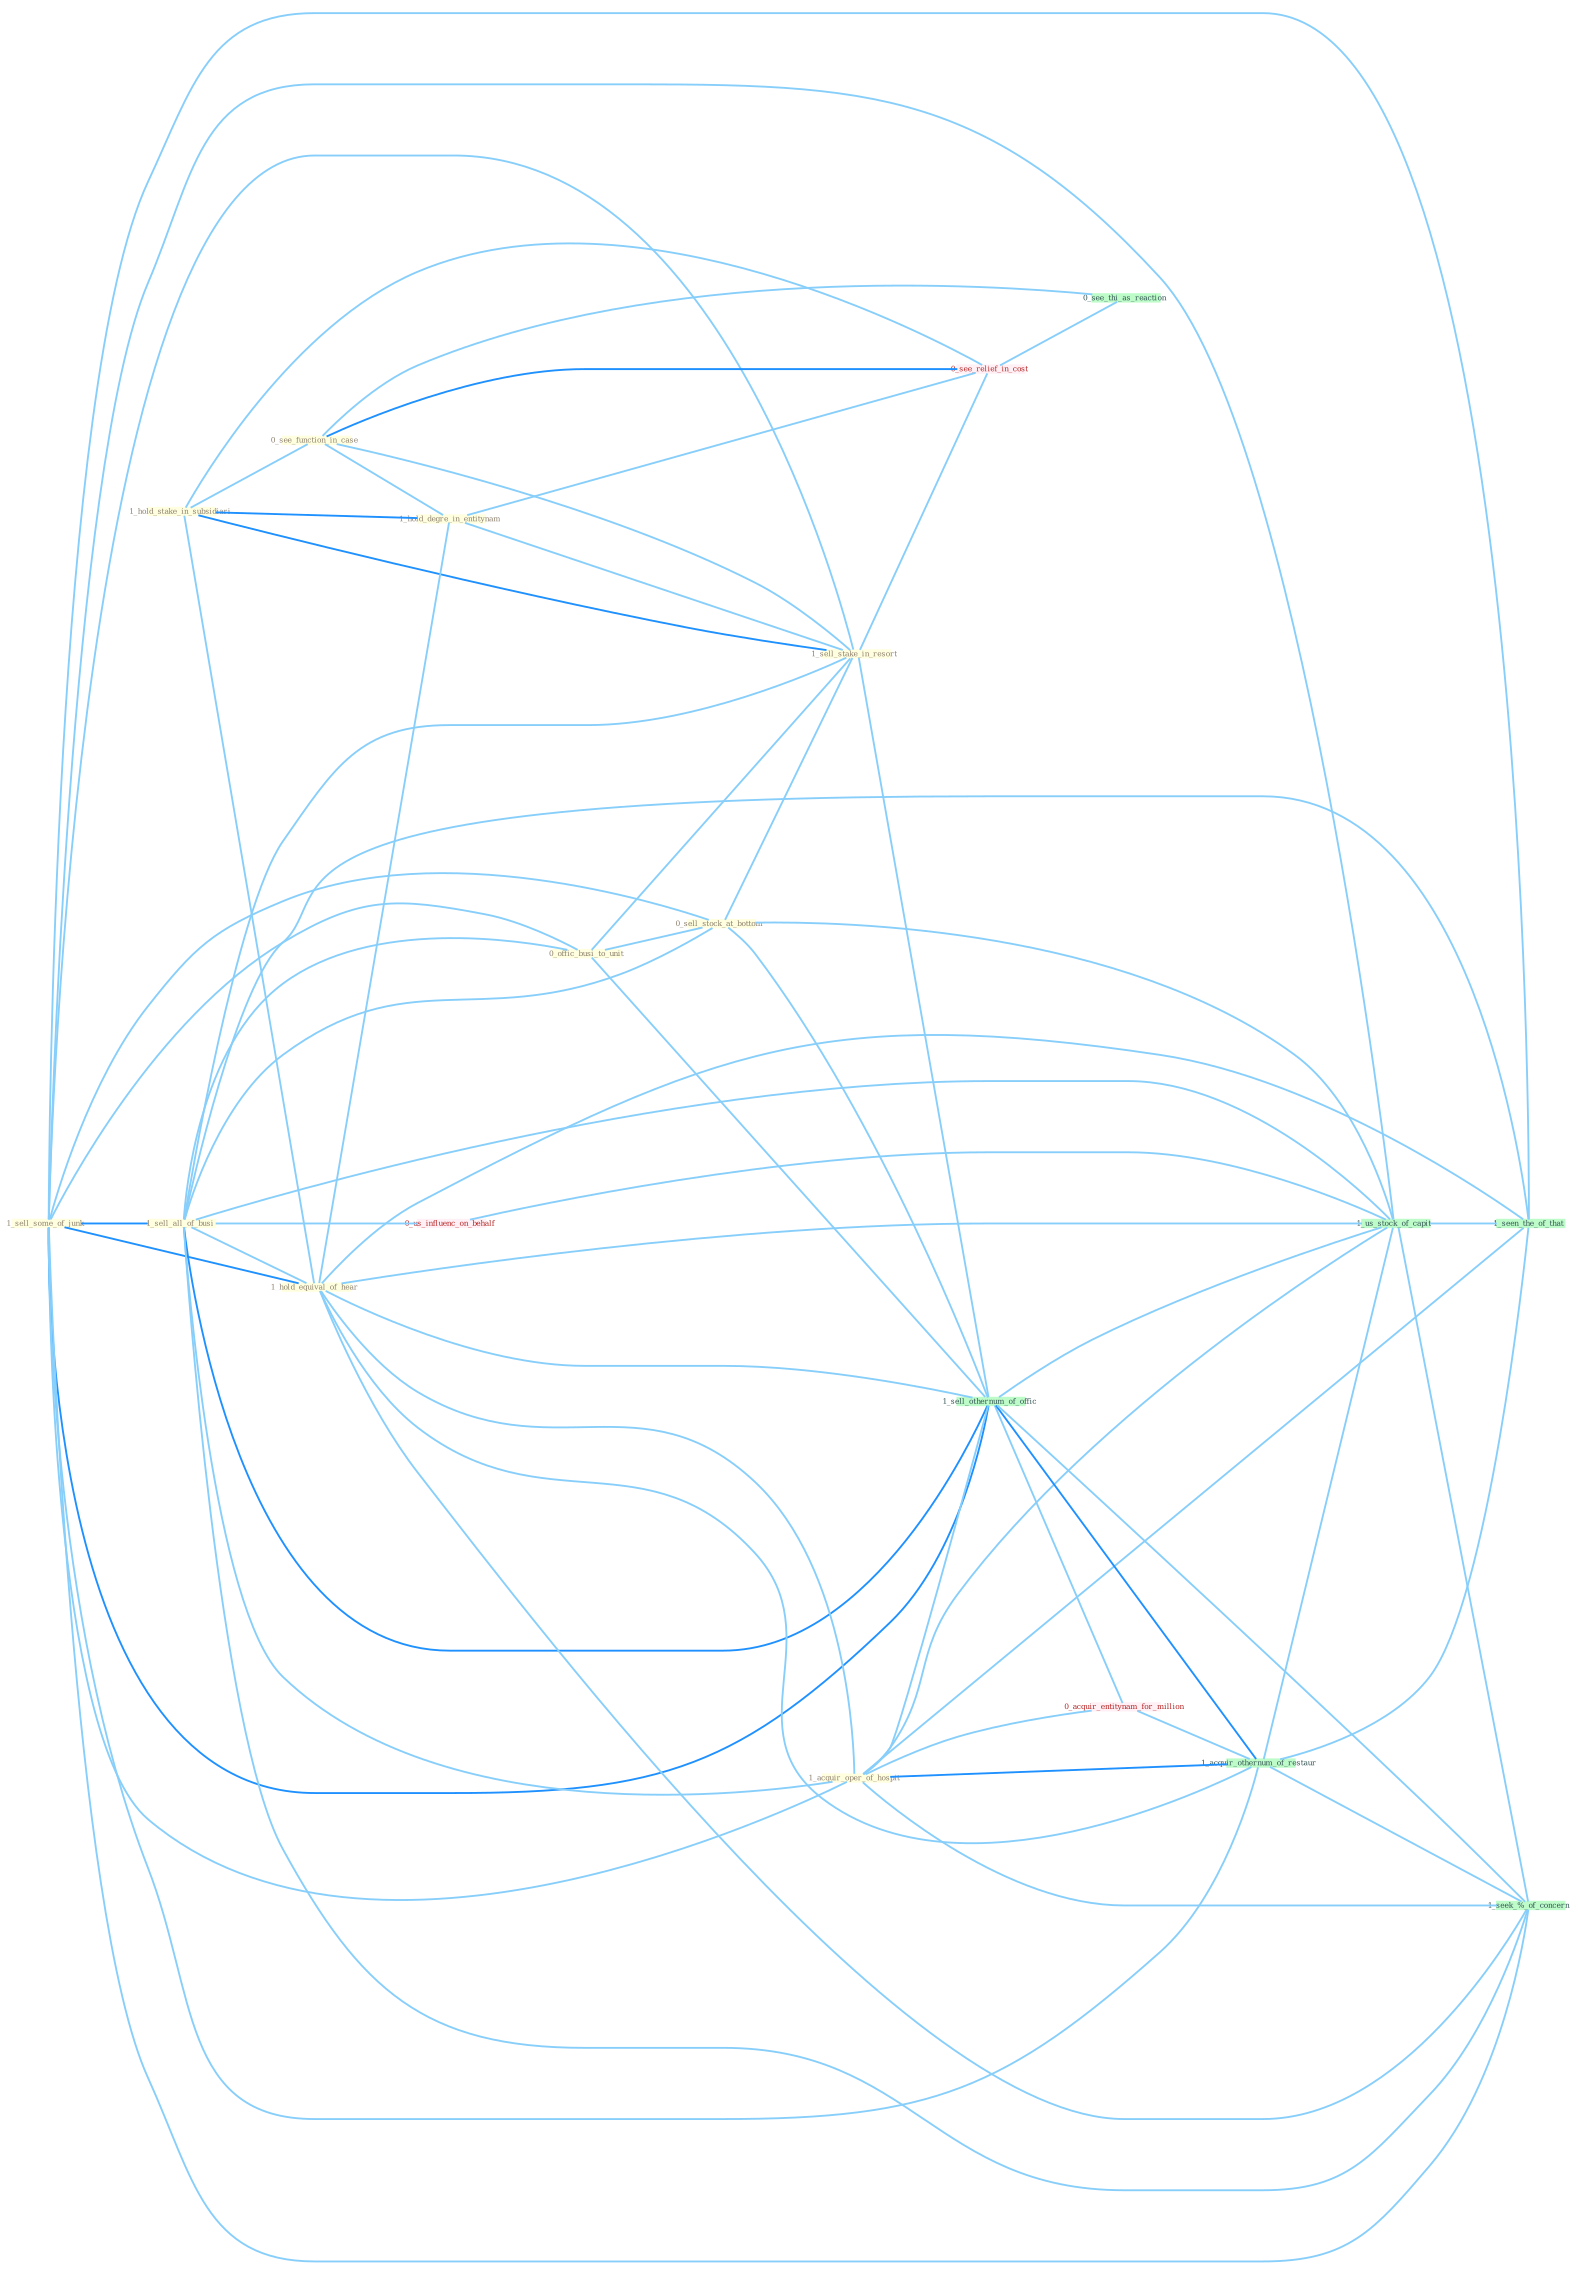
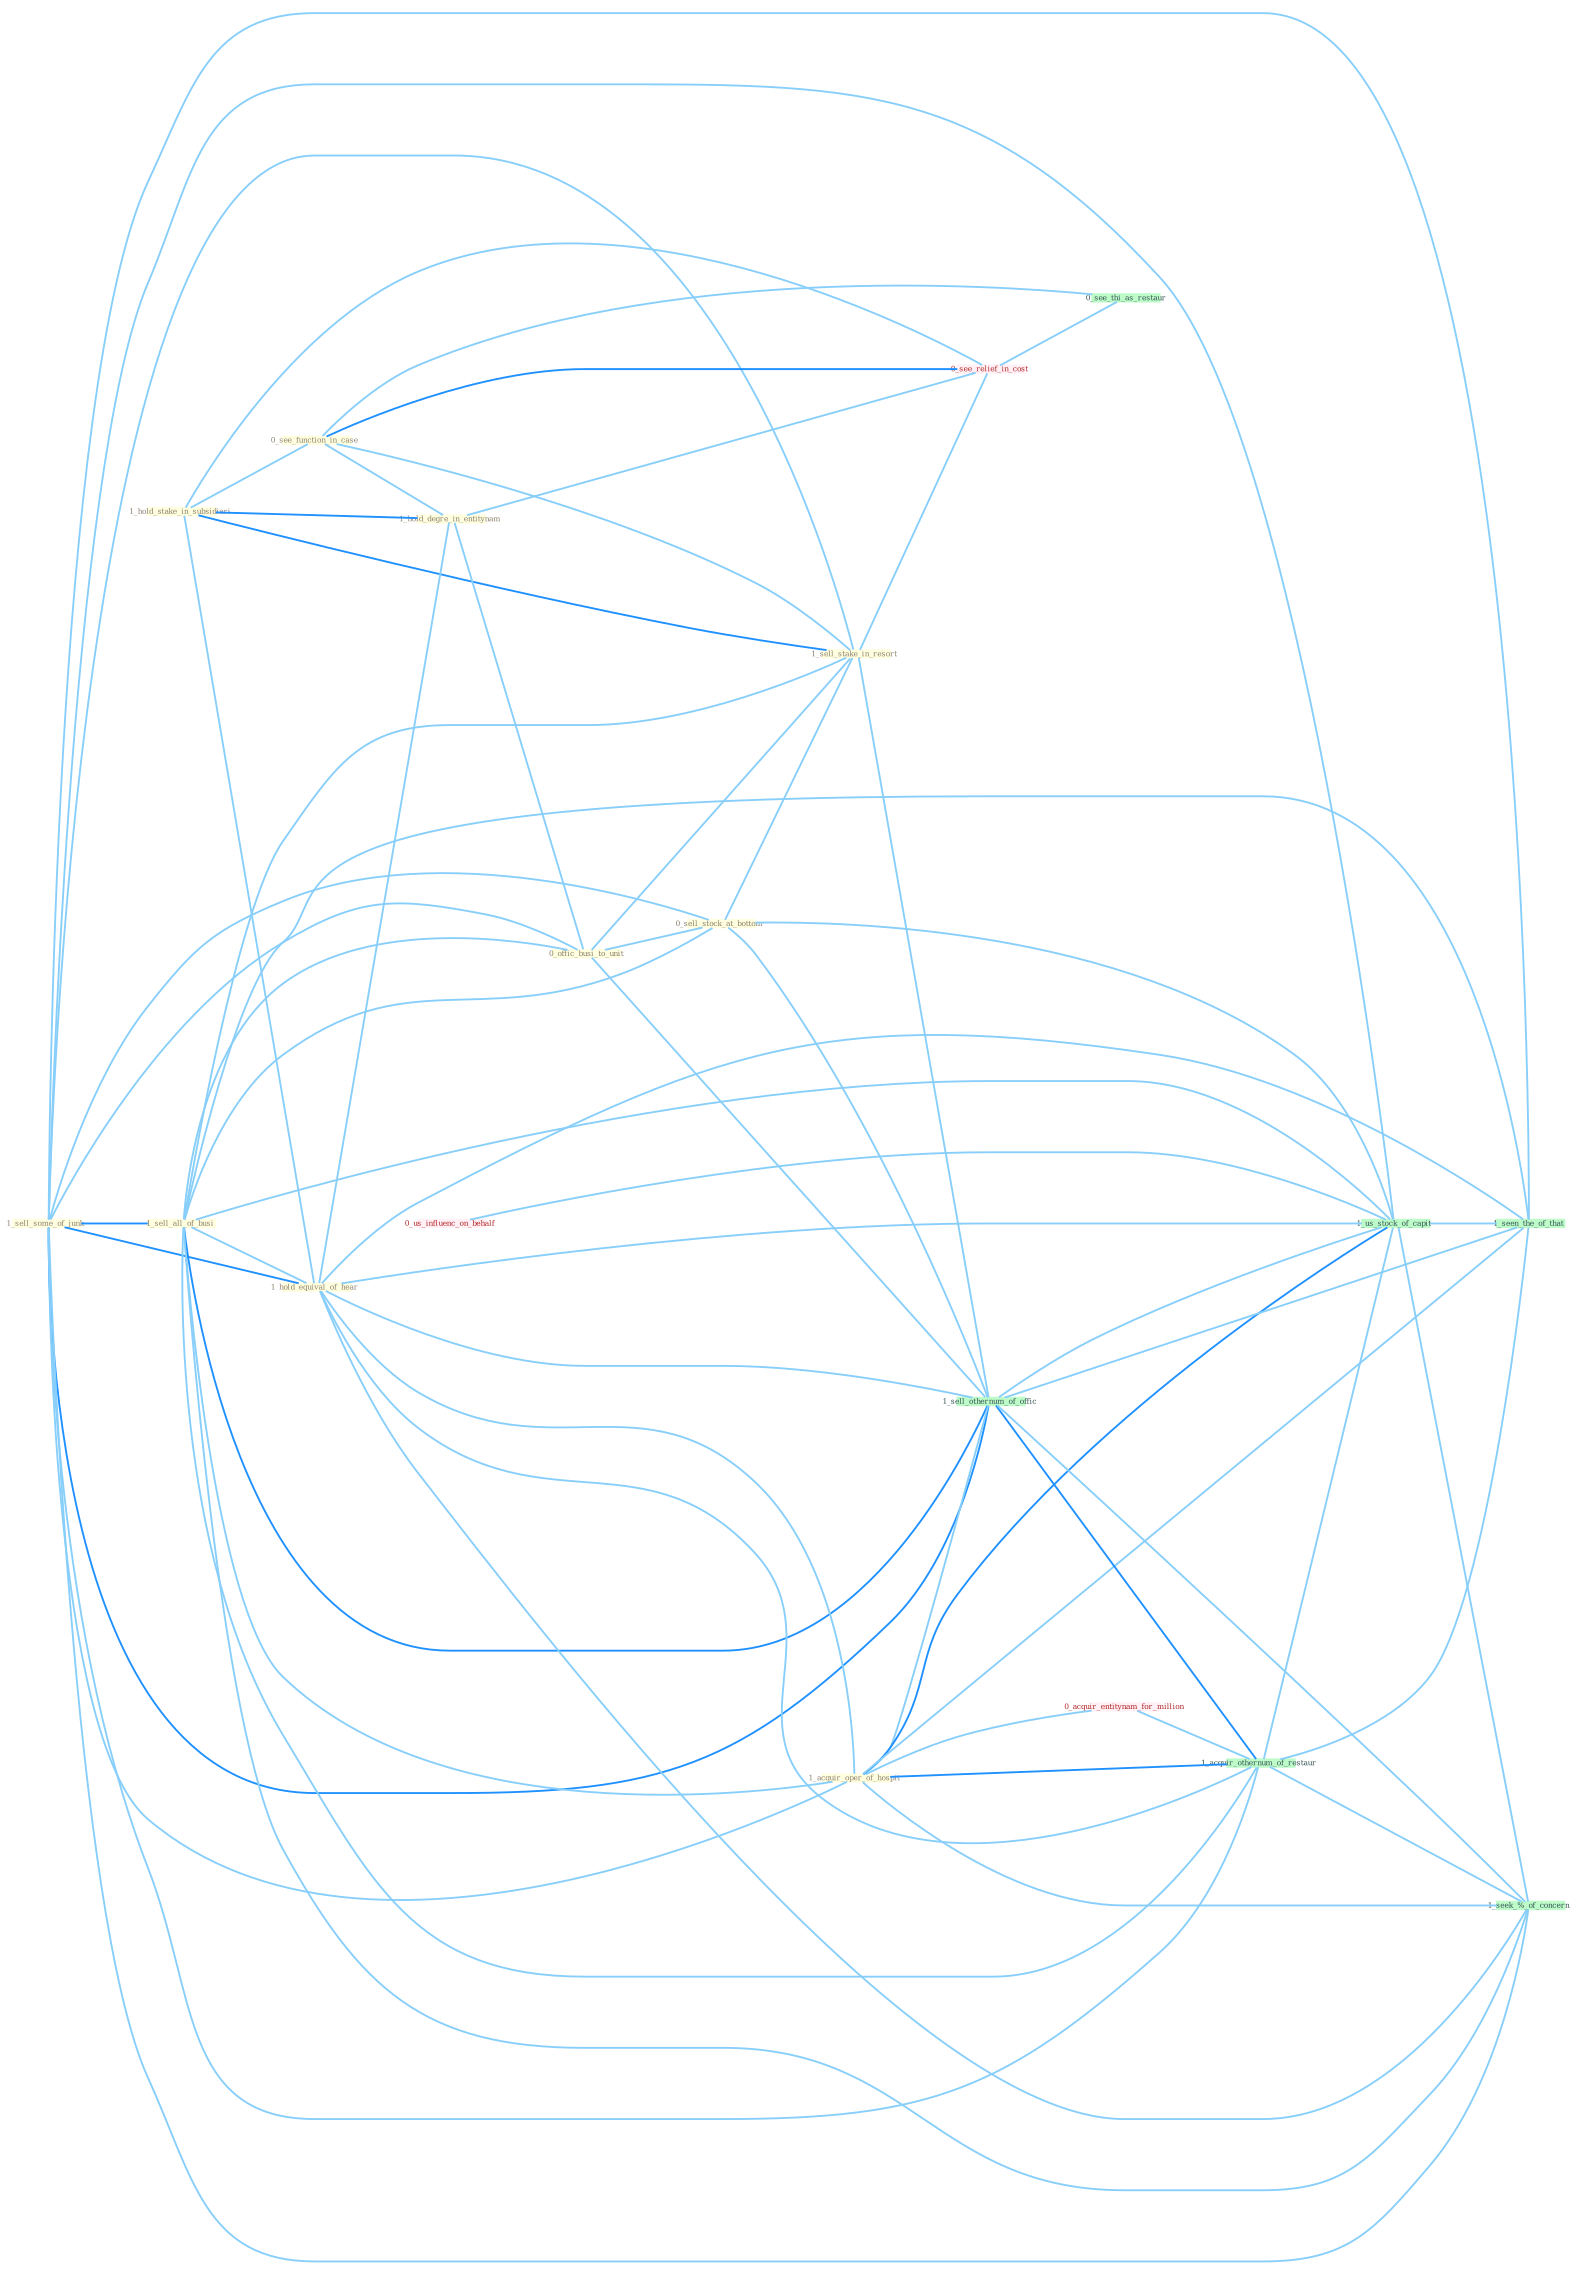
(1126, 298) -> (1126, 298)
(654, 586) -> (522, 747)
(317, 1223) -> (497, 1965)
(1079, 1461) -> (1079, 1461)
(1059, 1554) -> (1223, 1325)
